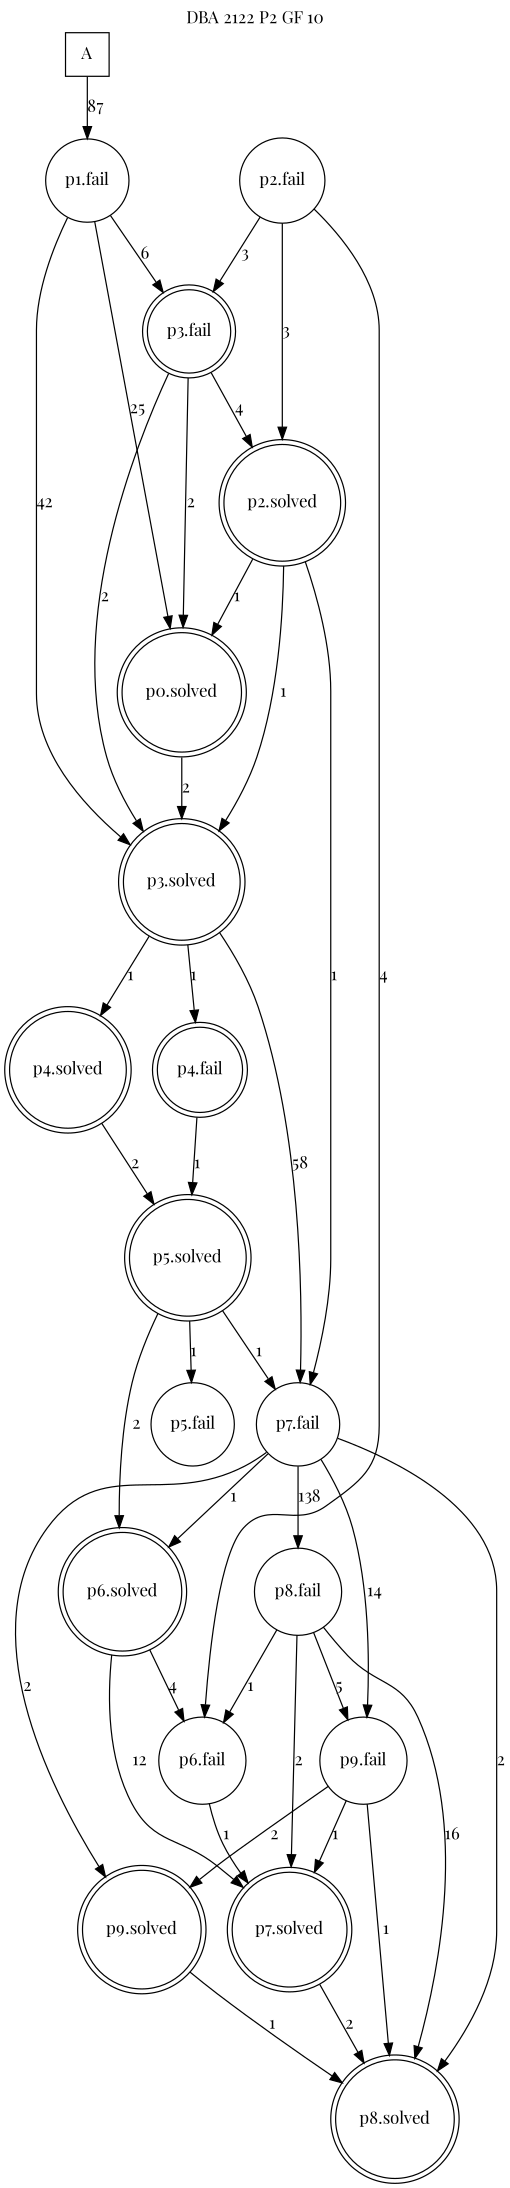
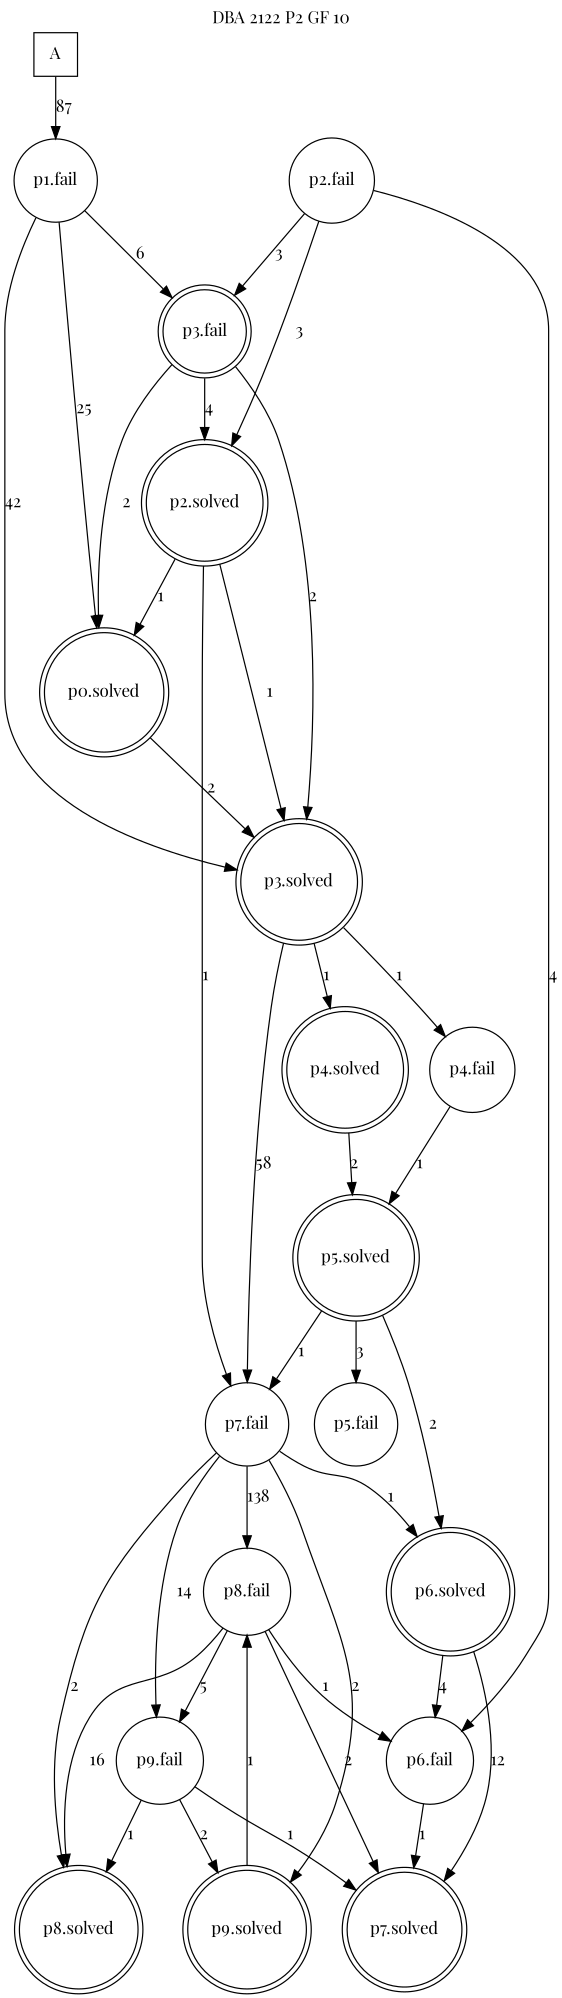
(200, 1070) -> (472, 1070)
(194, 1352) -> (360, 1352)
(339, 2018) -> none
(260, 2025) -> (247, 1756)
